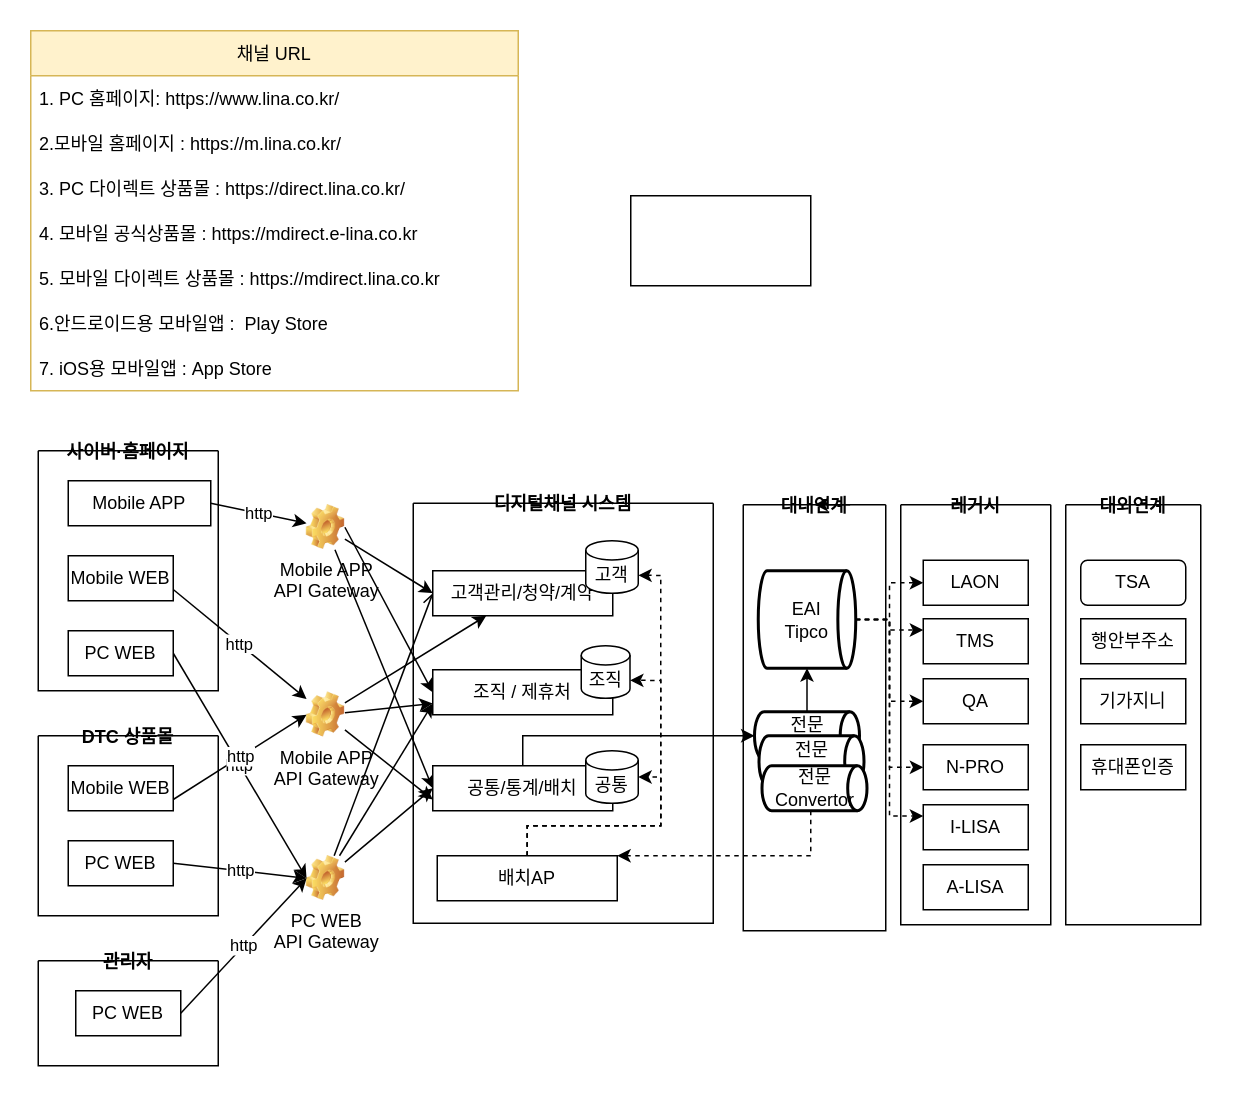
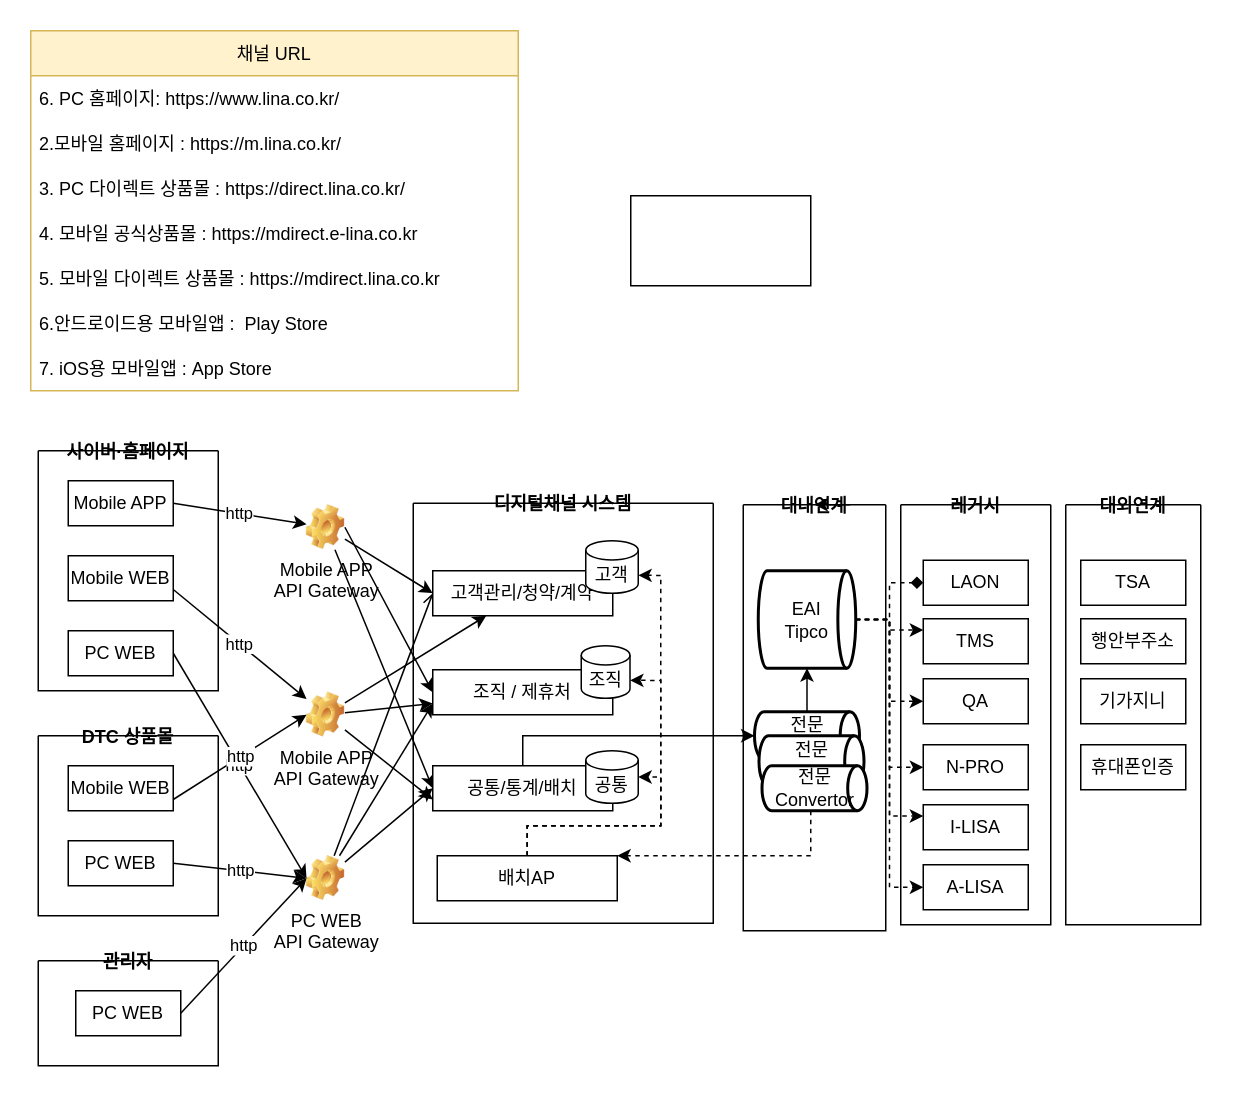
(206, 99) -> (206, 99)
(140, 503) -> (121, 503)
(912, 583) -> (911, 583)
(1133, 583) -> (1133, 583)
none -> (890, 865)
